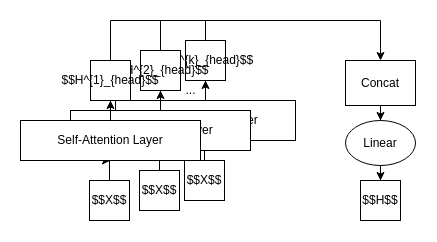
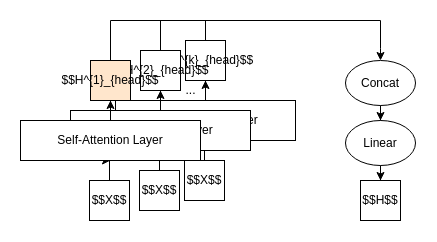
(111, 81) -> (111, 81)
(381, 83) -> (381, 83)
